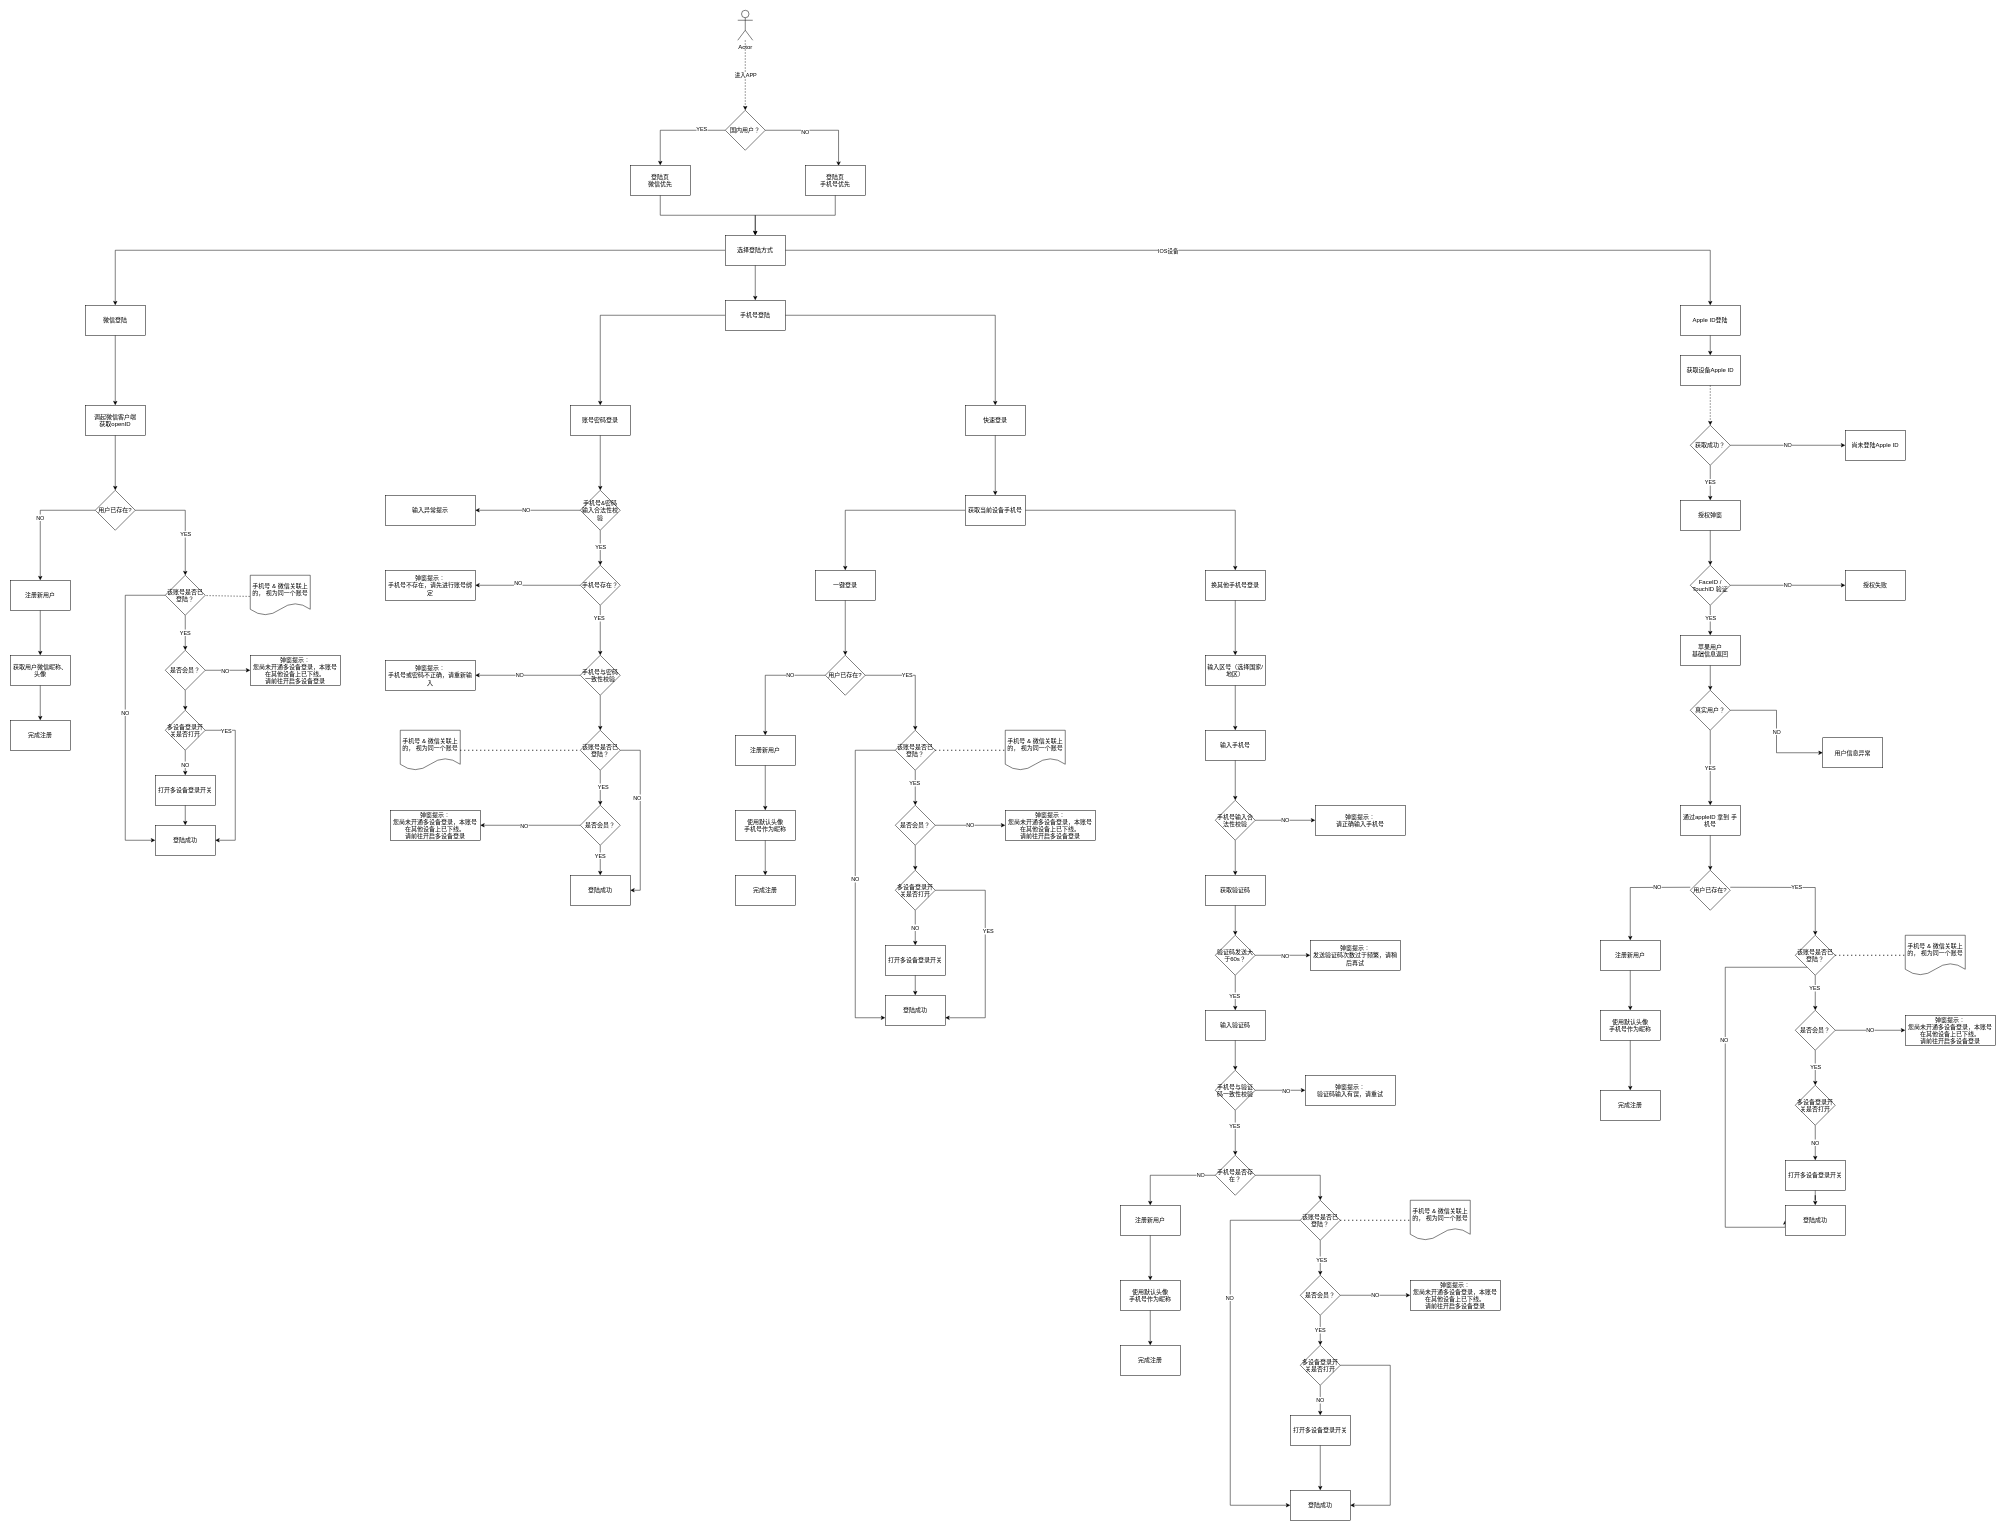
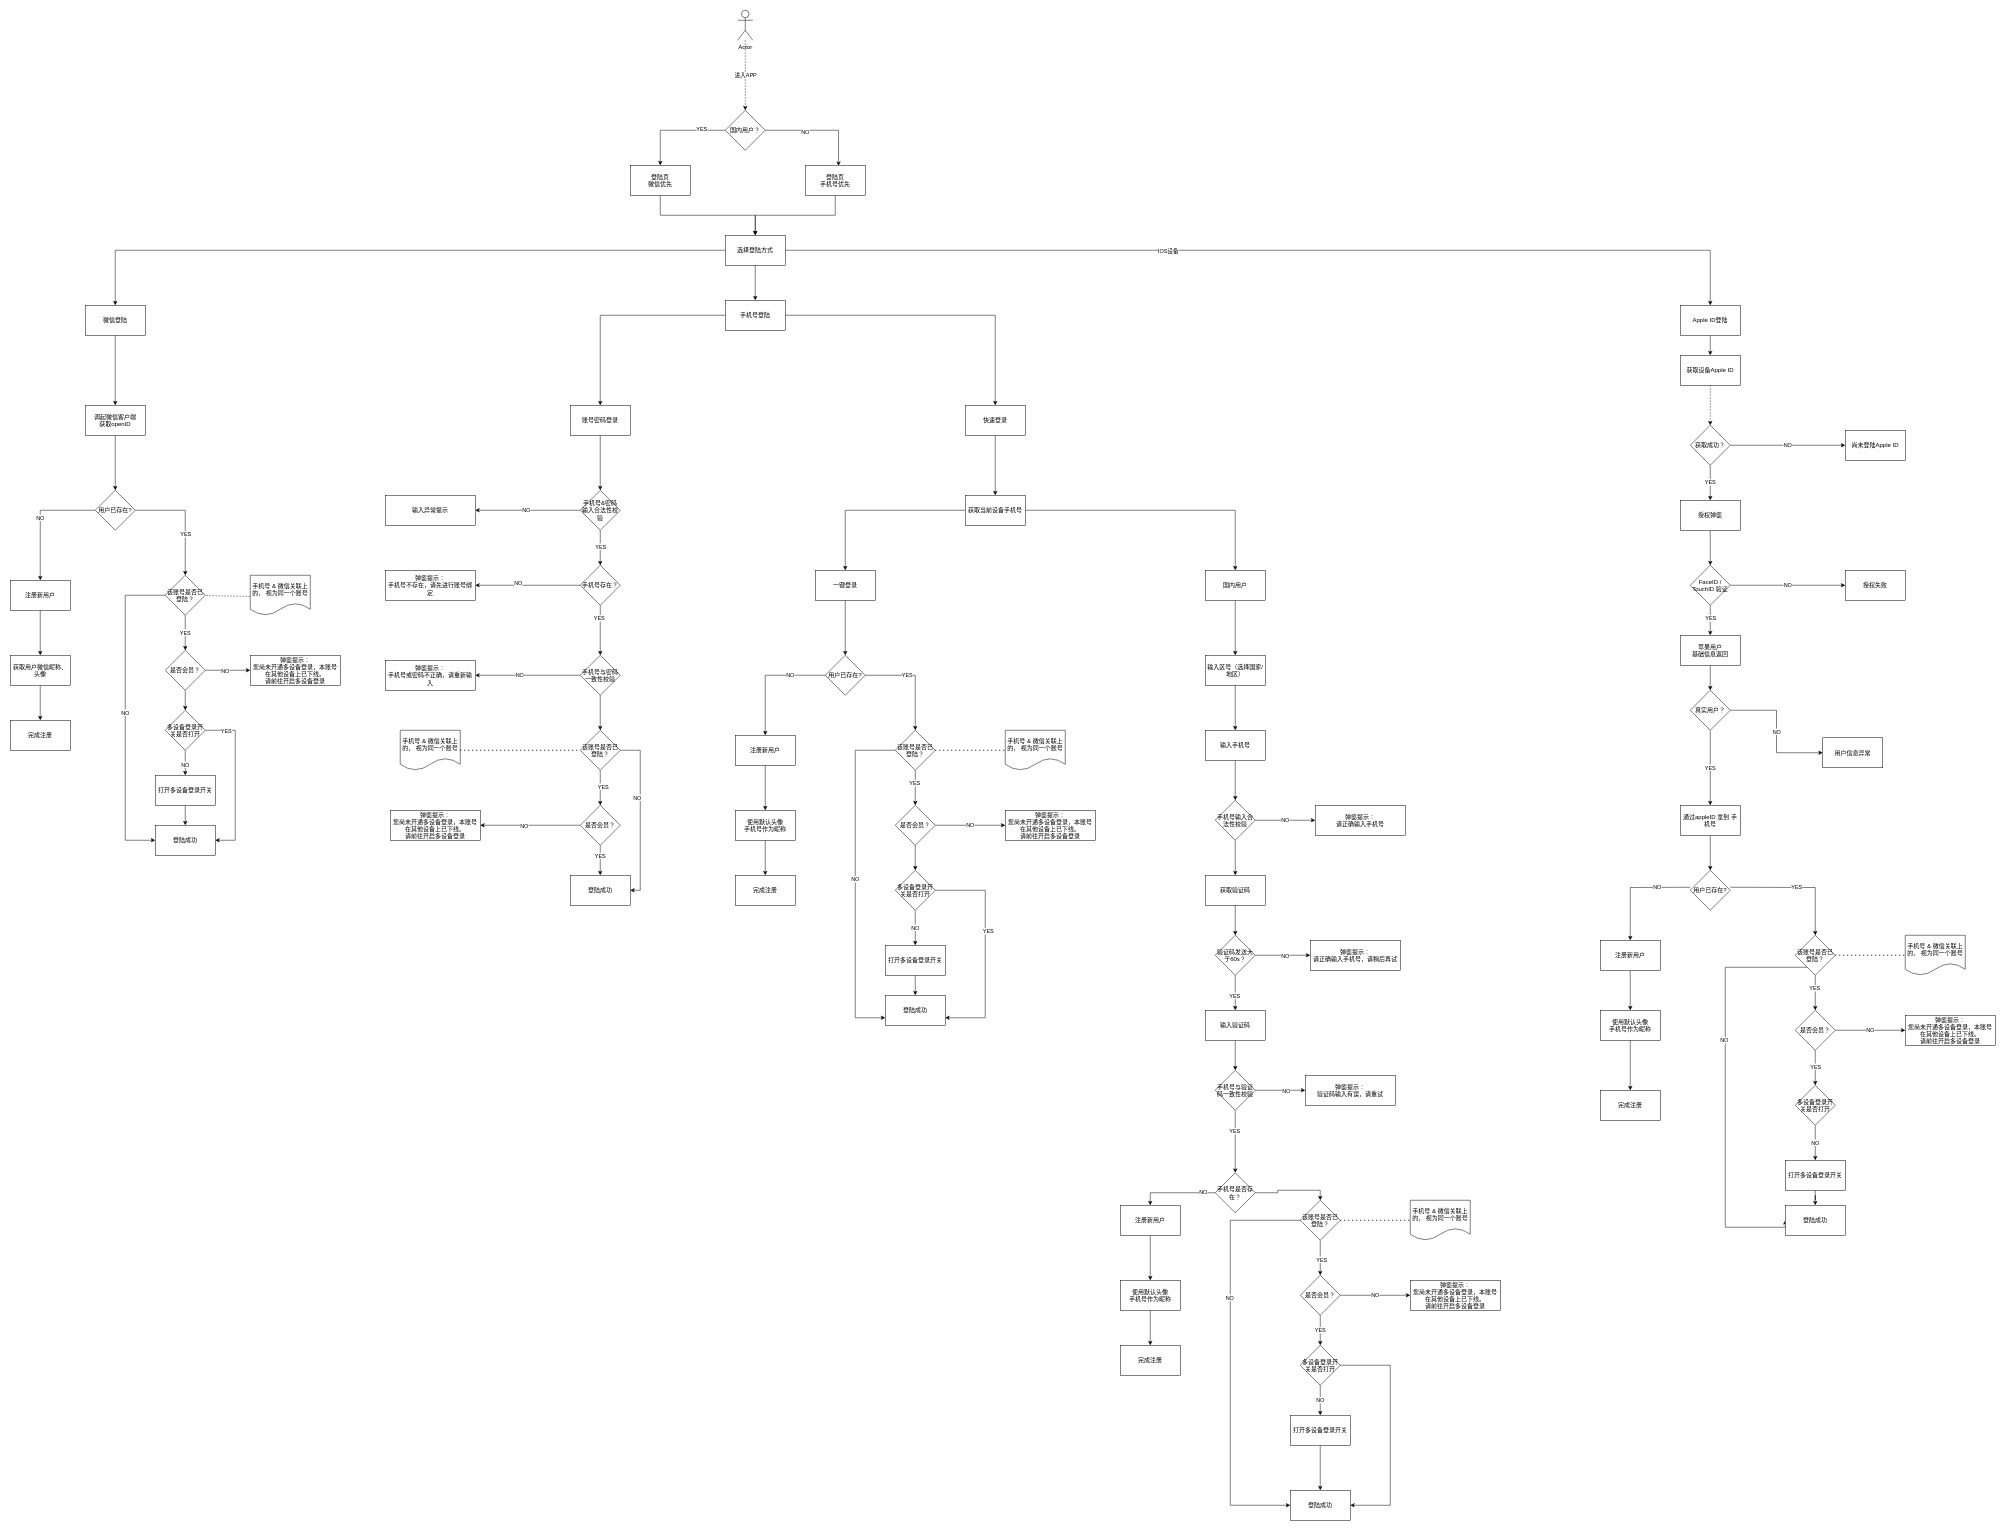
(1235, 585) -> (1235, 585)
(1355, 955) -> (1355, 955)
(1235, 1175) -> (1235, 1193)
